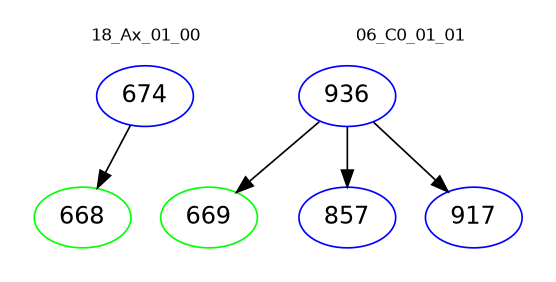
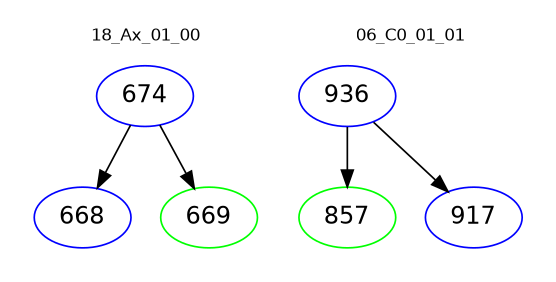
(297, 141) -> (173, 149)
(83, 218) -> (83, 218)
(347, 218) -> (347, 218)
